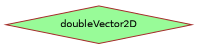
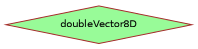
(99, 25) -> (99, 25)
